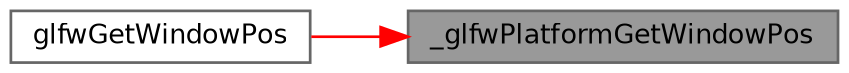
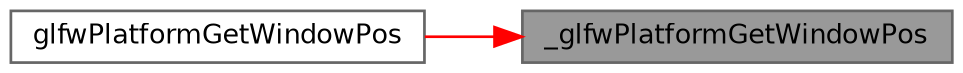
(161, 37) -> (218, 37)
